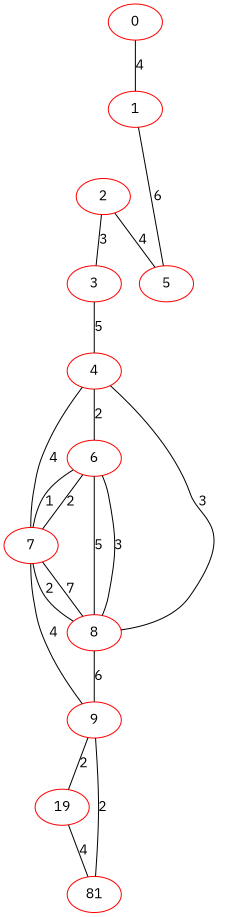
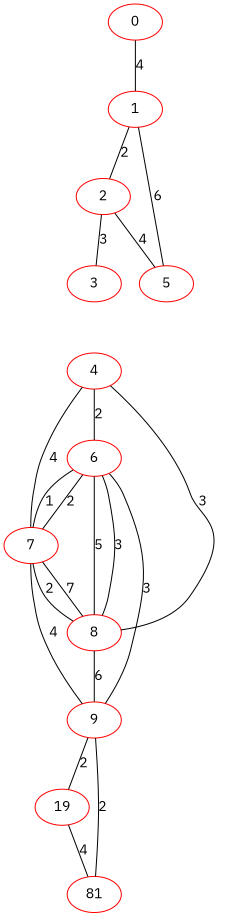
none -> (119, 153)
(94, 327) -> none
none -> (143, 588)
